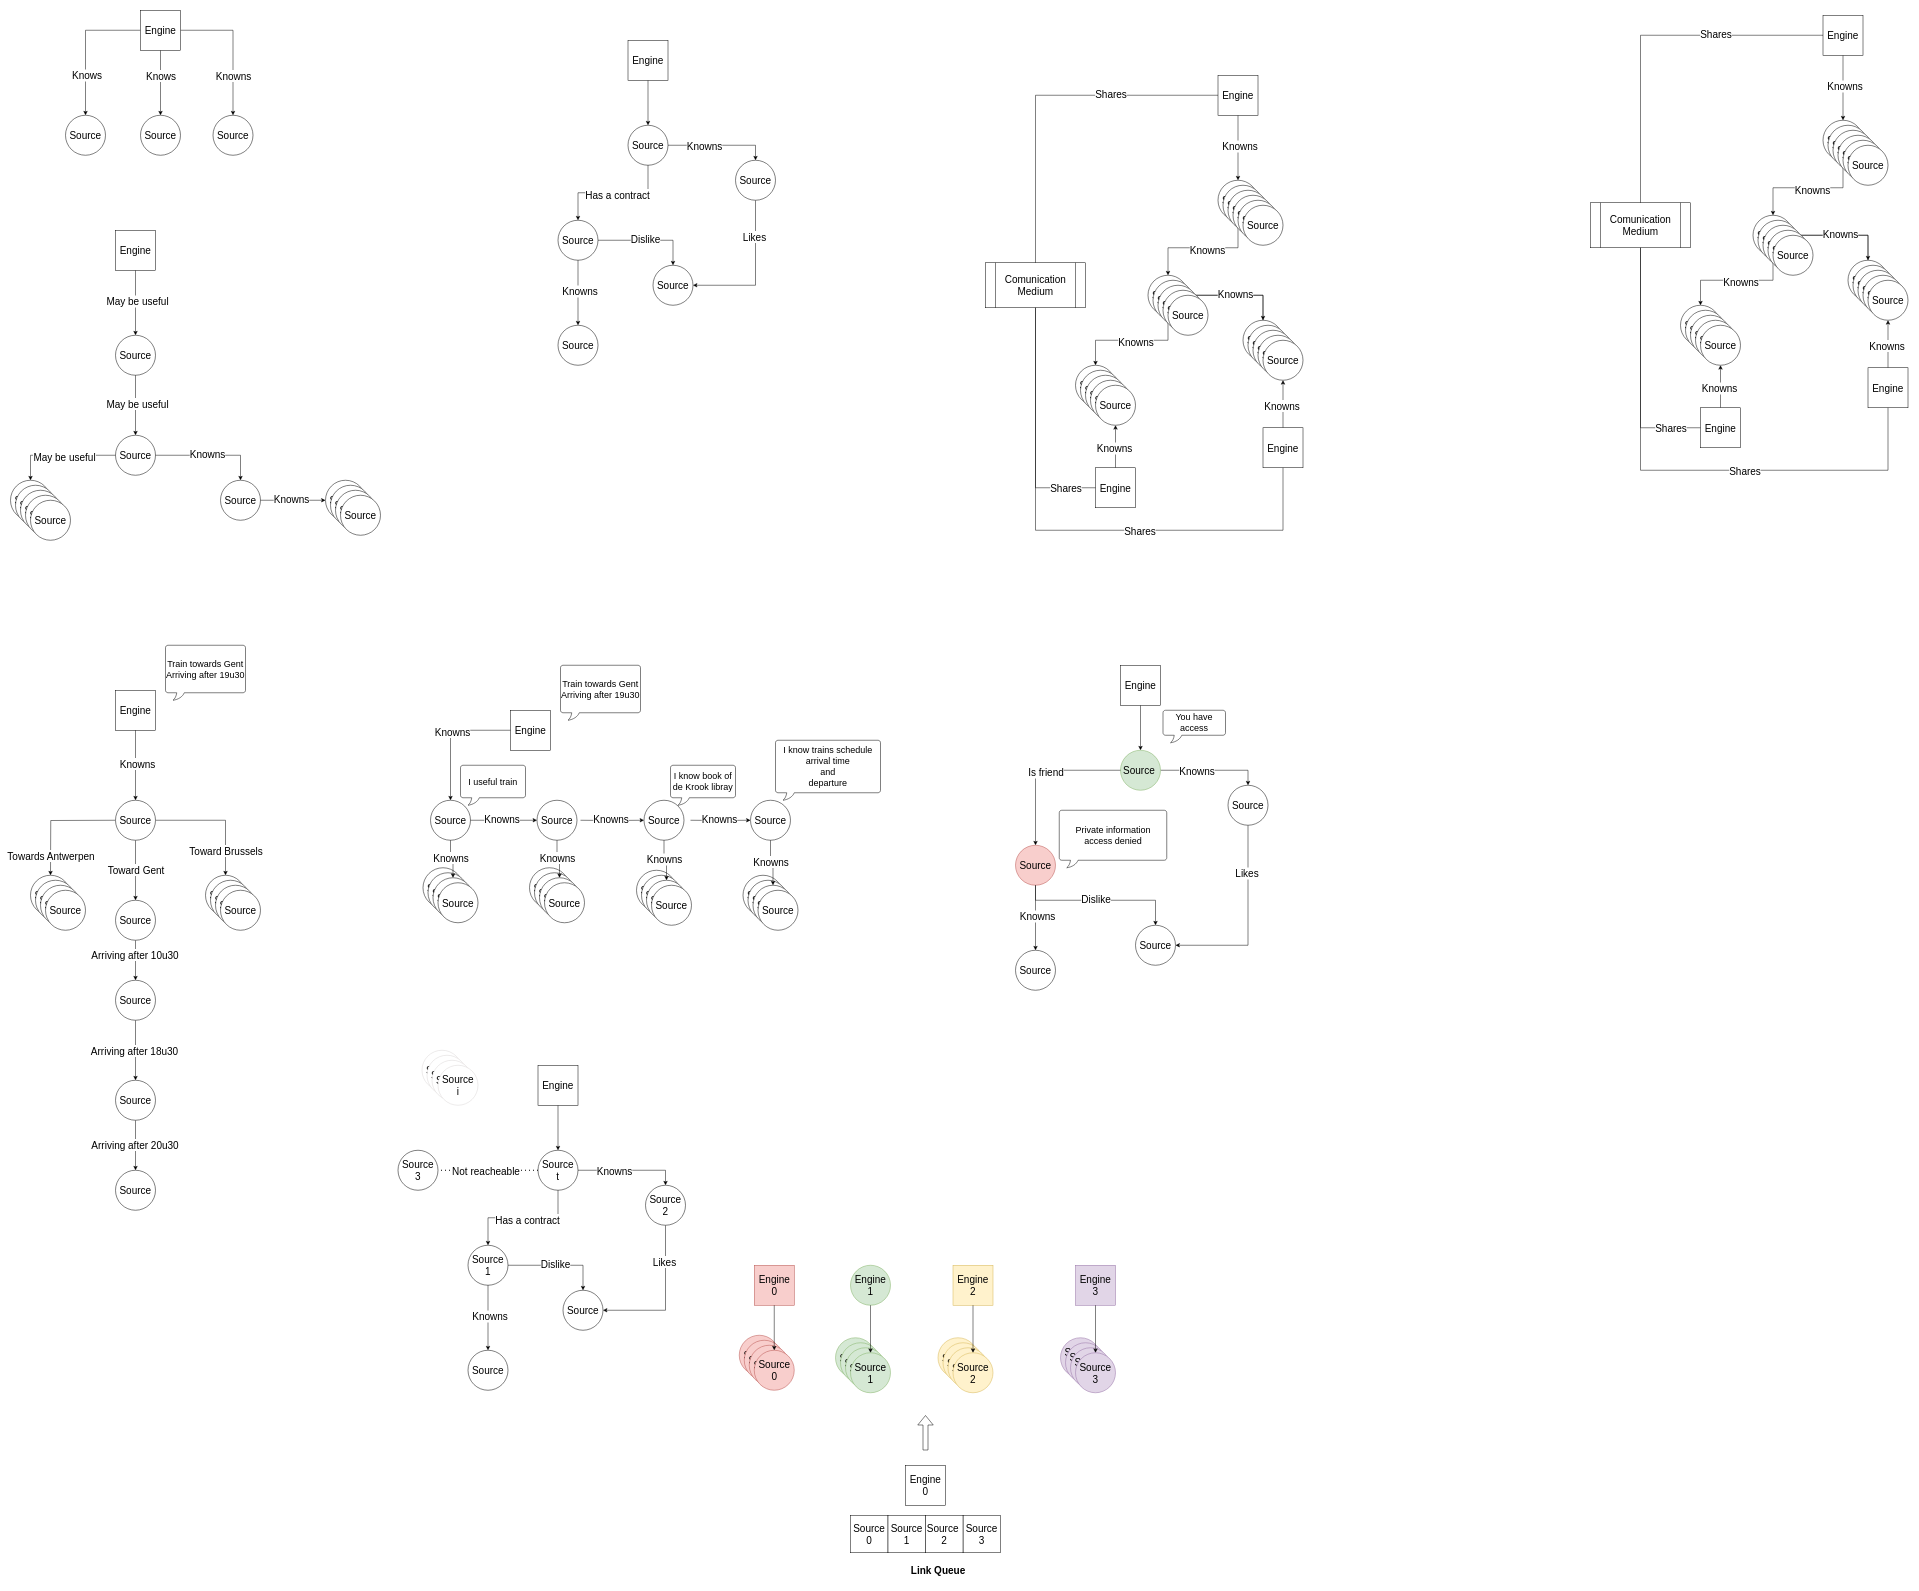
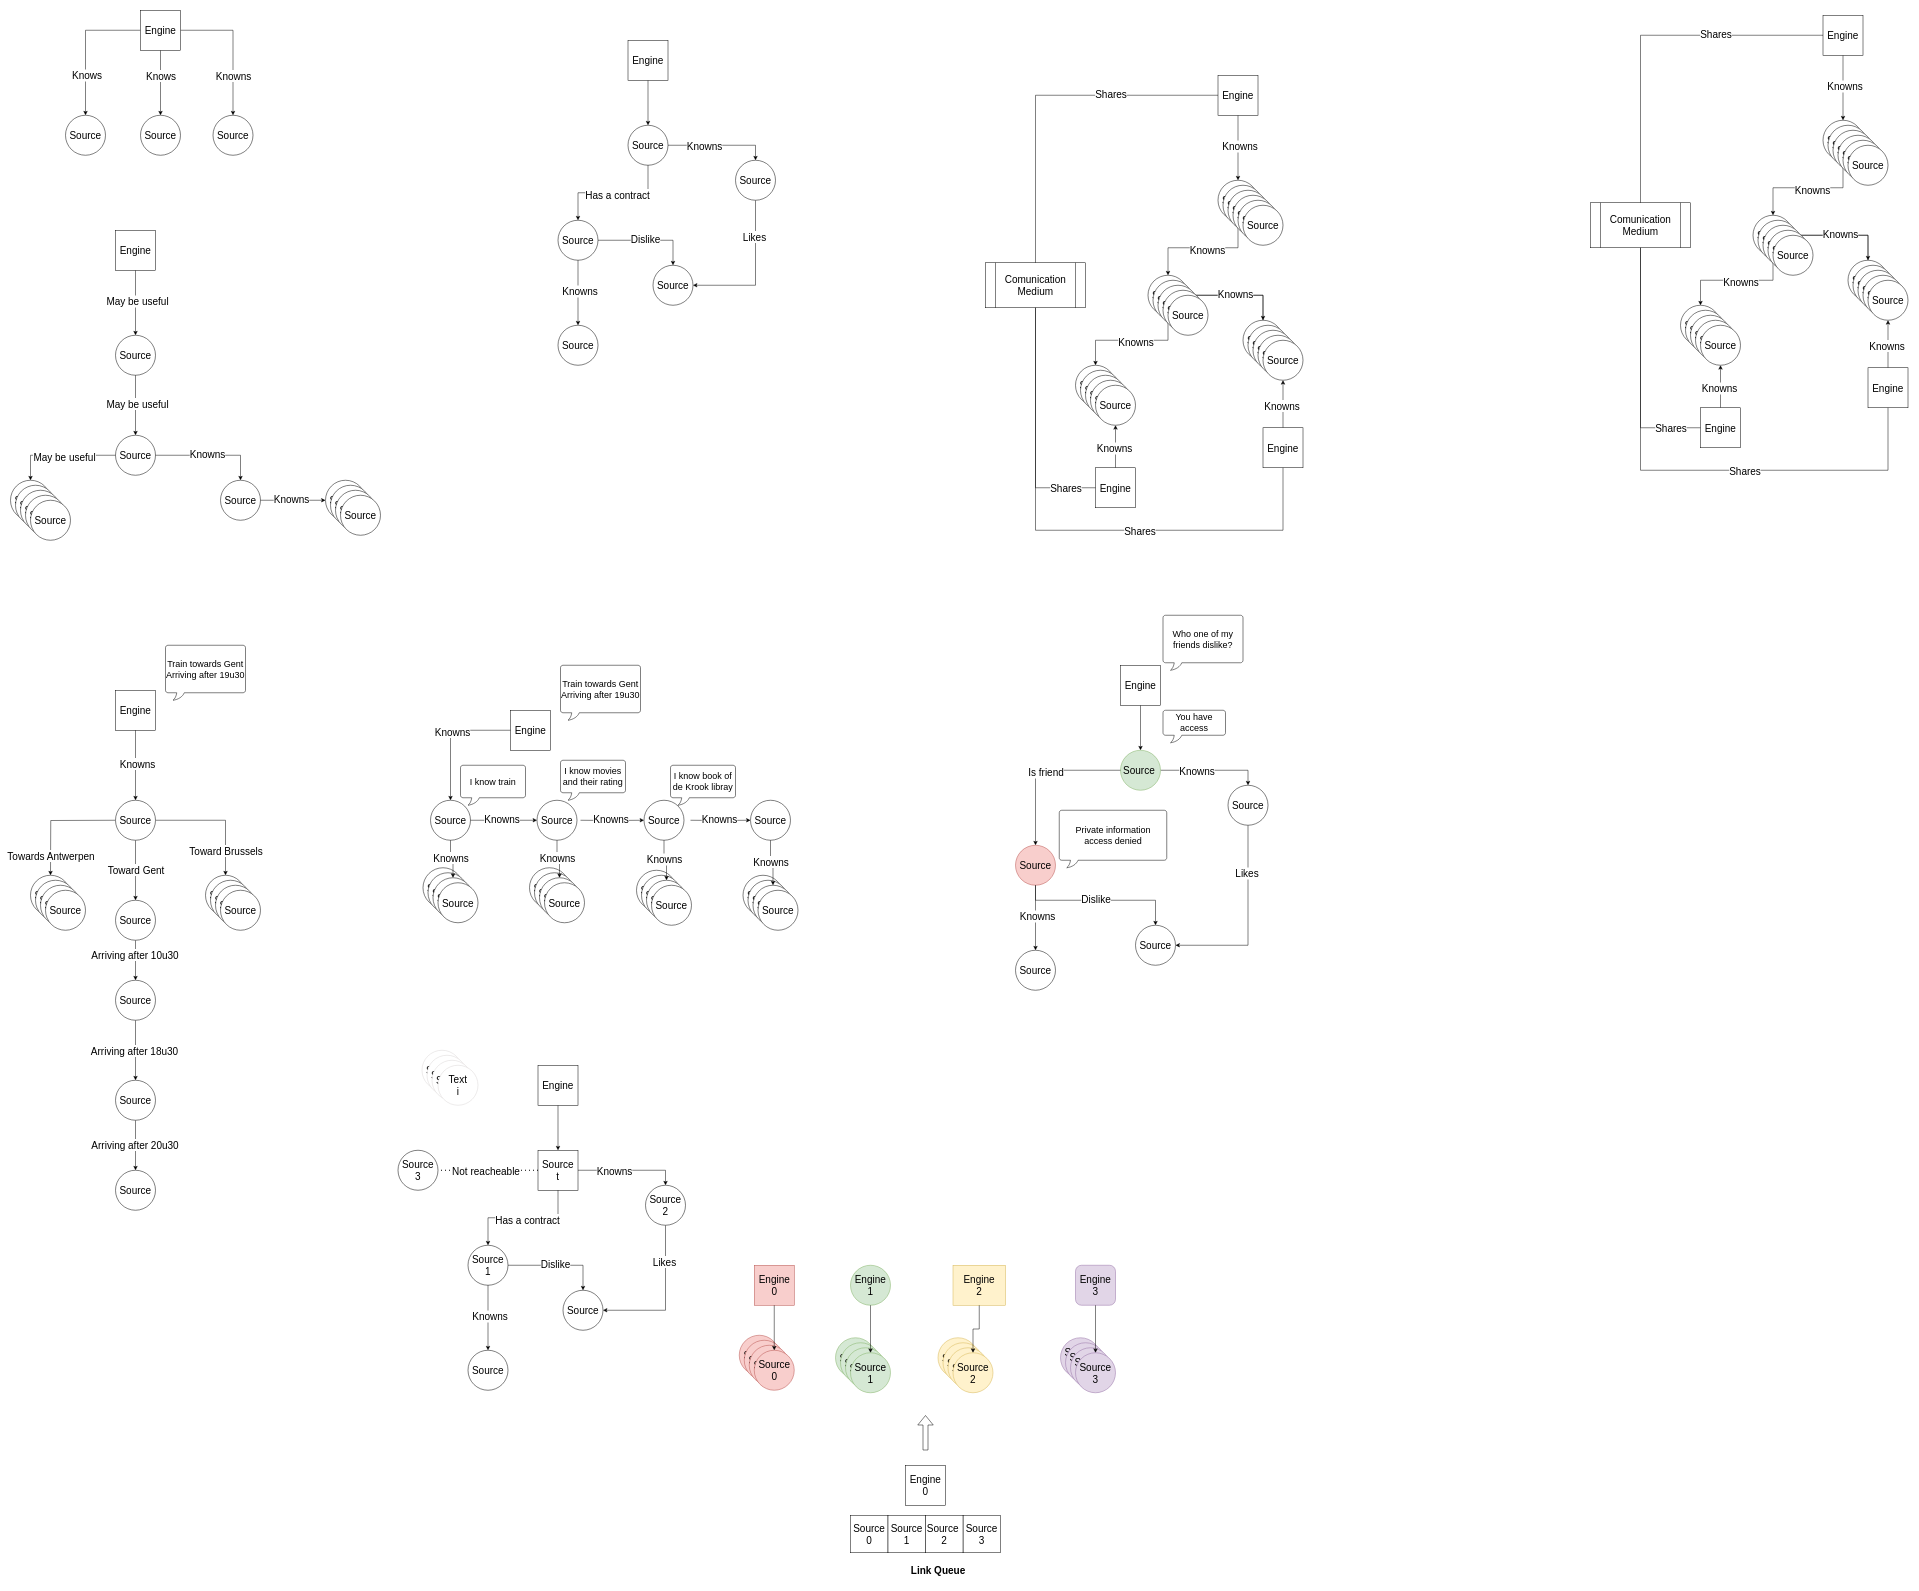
none -> (1203, 643)
(828, 770) -> none
none -> (593, 780)
(493, 782) -> (493, 782)
(458, 1085) -> (458, 1085)
(558, 1170) -> (558, 1170)
(973, 1285) -> (979, 1285)
(1095, 1285) -> (1095, 1285)
